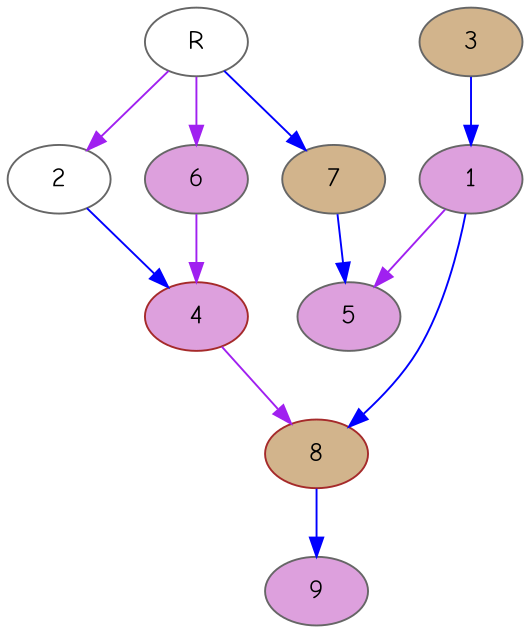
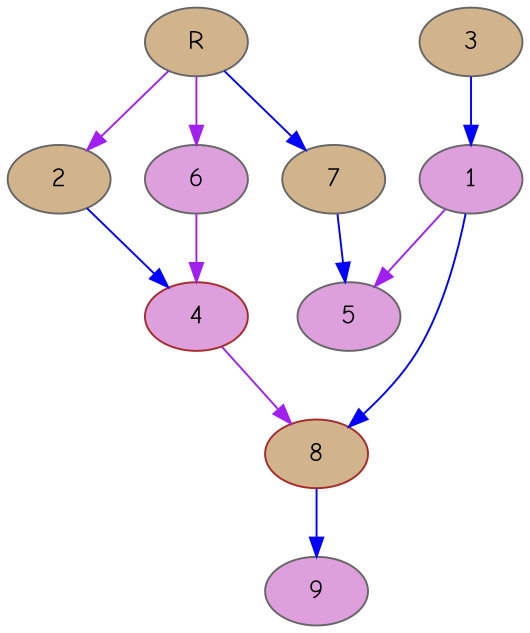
(196, 42) -> (196, 42)
(59, 179) -> (59, 179)
